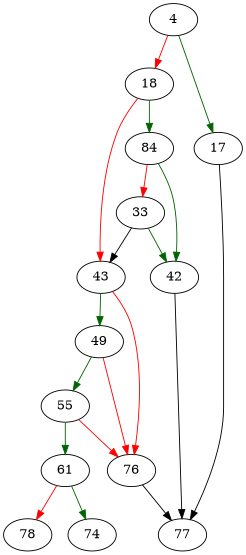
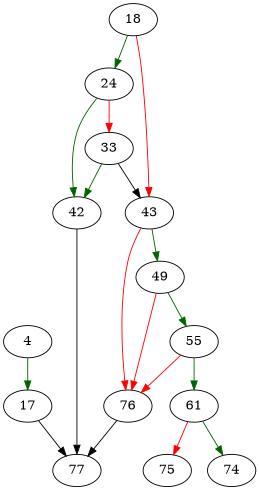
(163, 48) -> none
(149, 148) -> (109, 84)
(28, 535) -> (167, 470)
